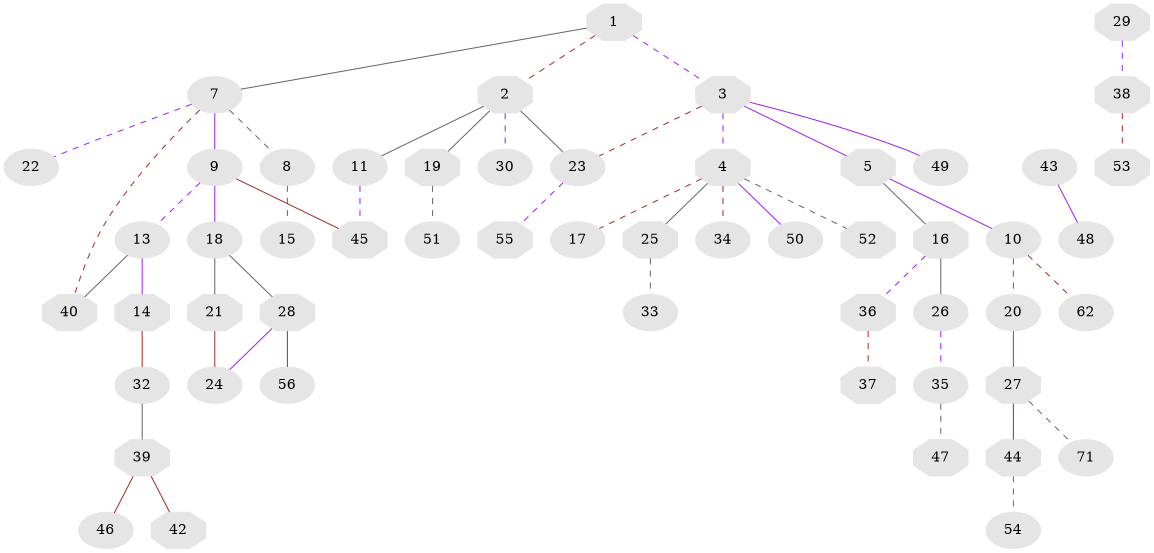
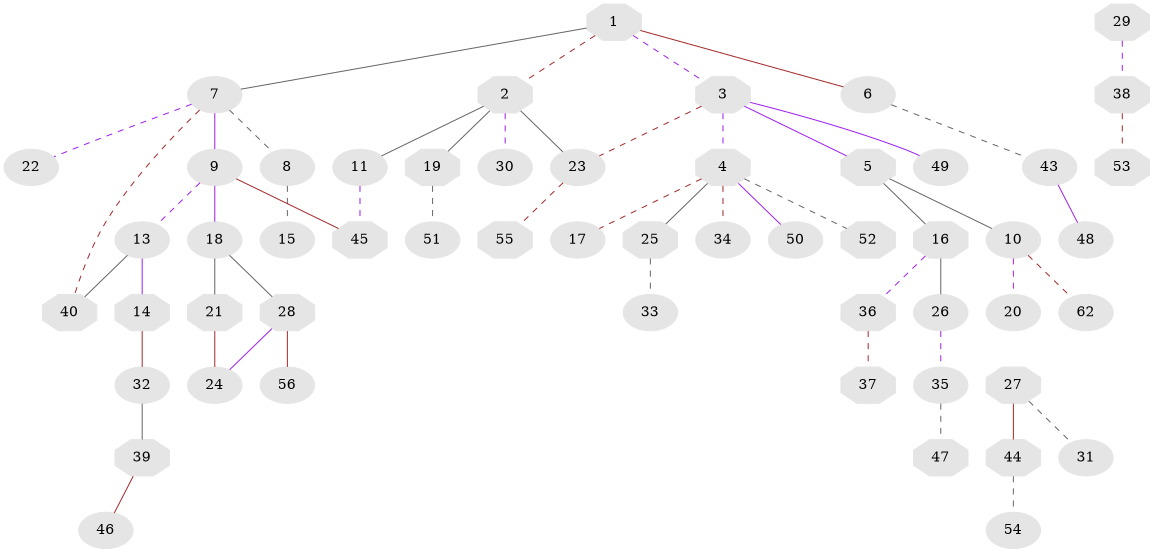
none -> (868, 95)
(542, 203) -> (542, 203)
(941, 204) -> (941, 204)
(1013, 349) -> none
(1086, 458) -> (1086, 458)
(178, 530) -> none
